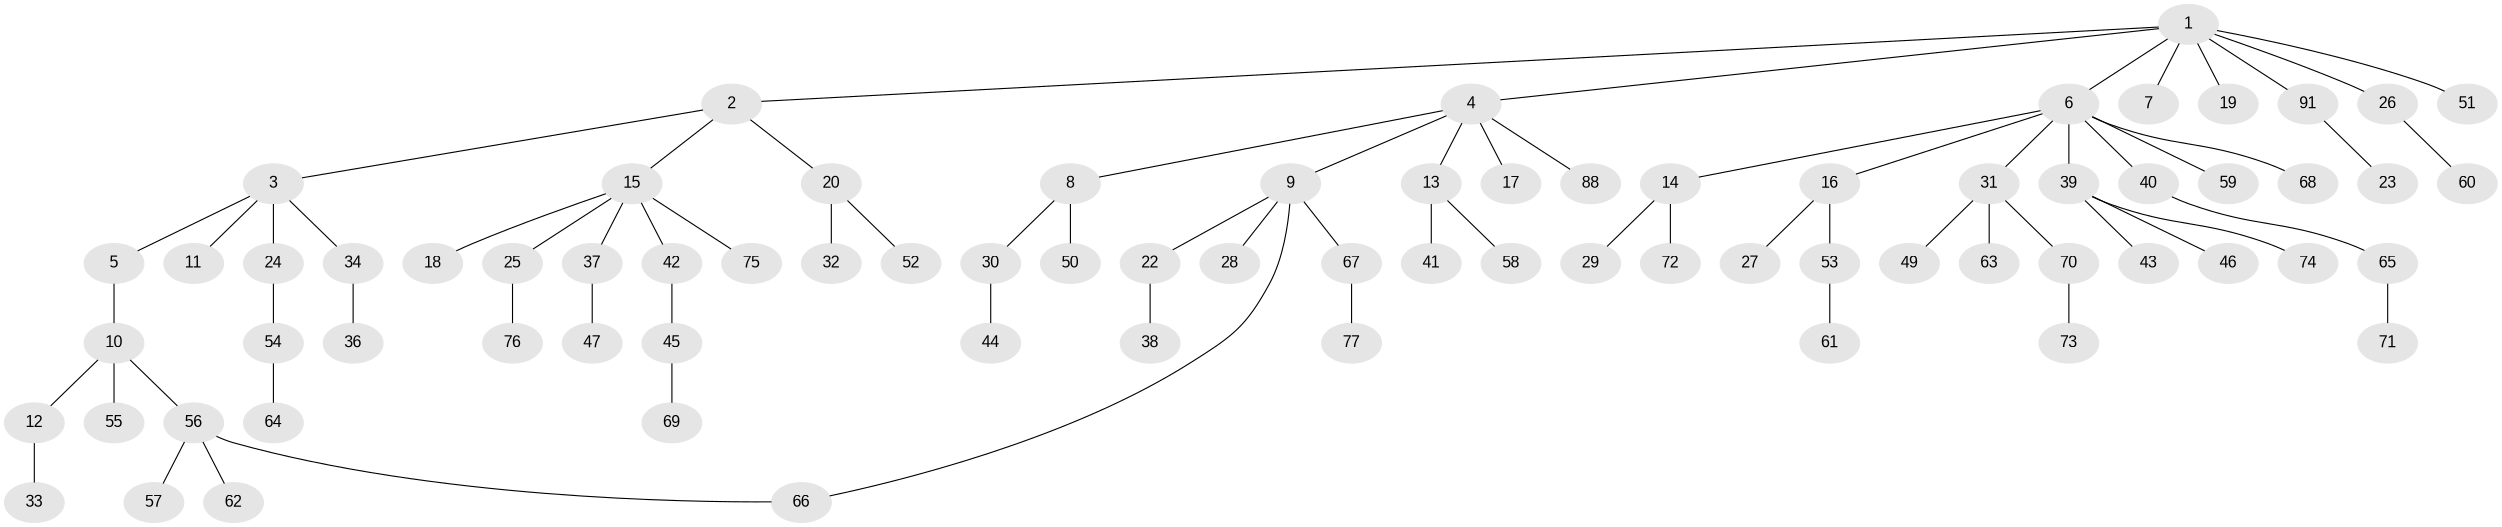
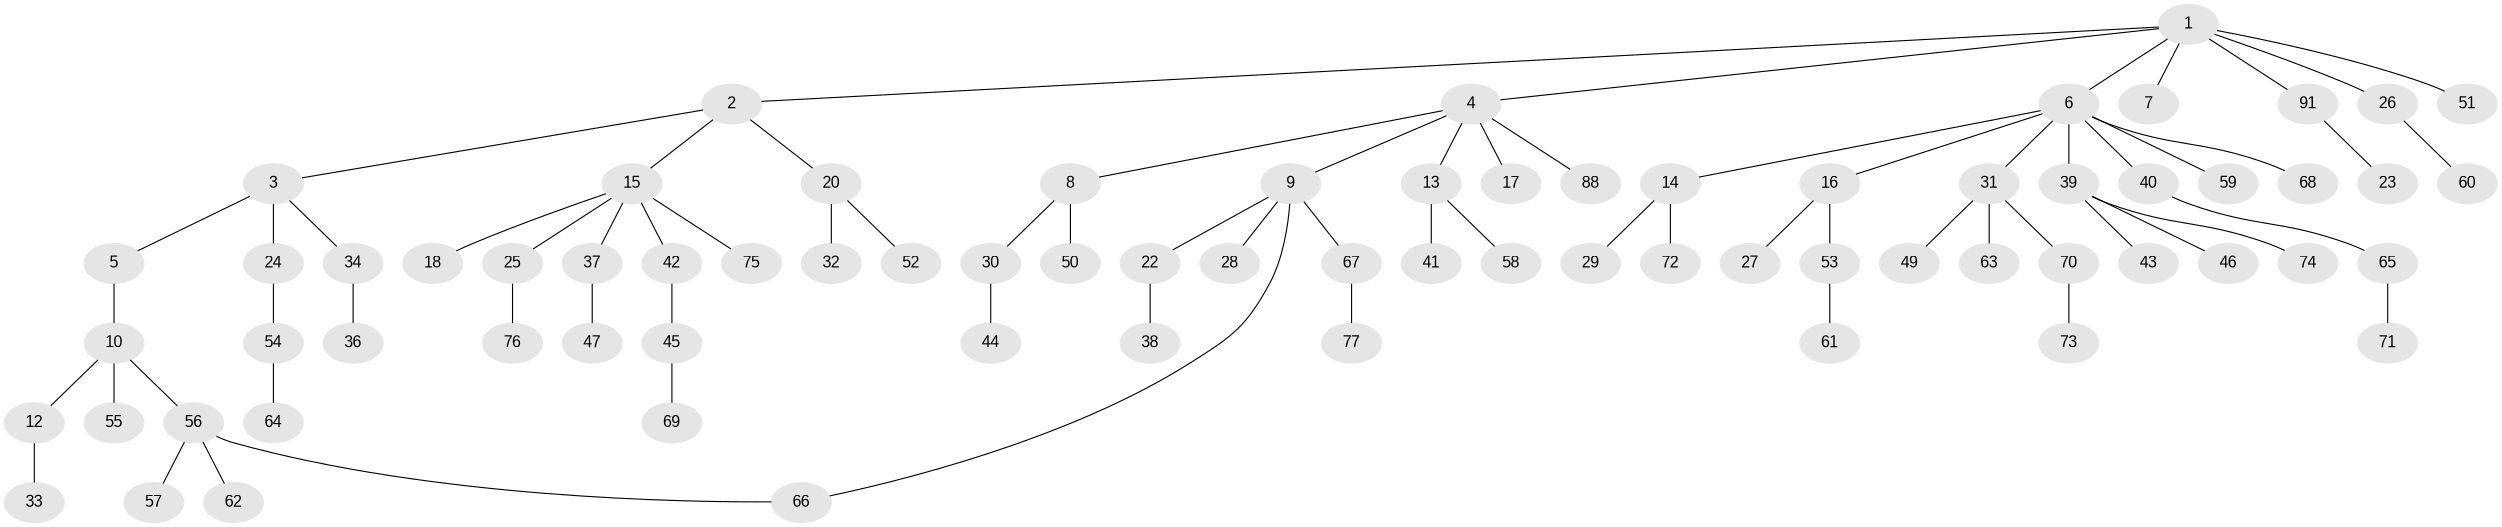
(2228, 104) -> none
(194, 263) -> none
